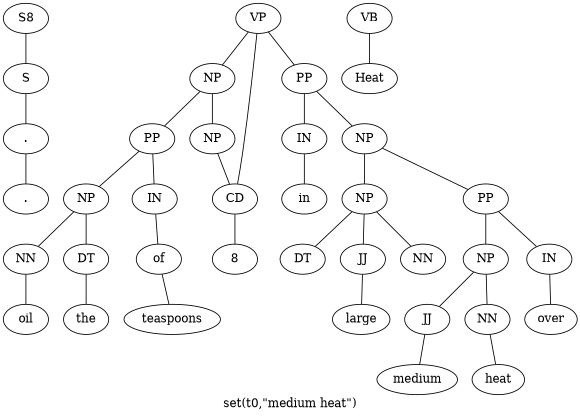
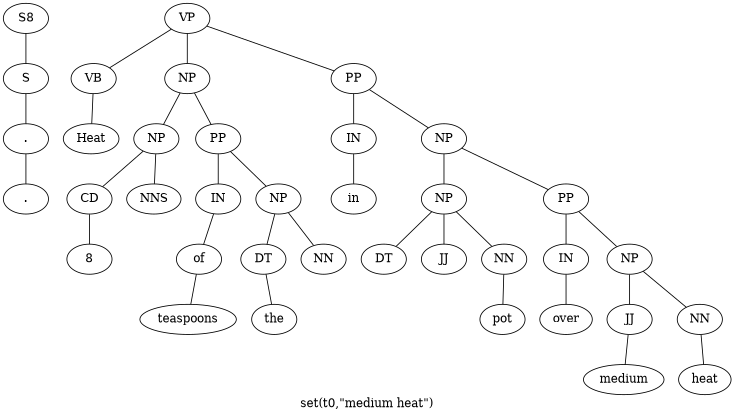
(248, 109) -> (141, 48)
none -> (154, 199)
(26, 319) -> none
(361, 319) -> none
none -> (503, 319)
